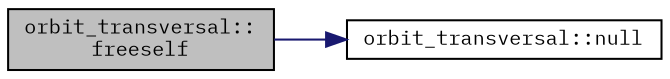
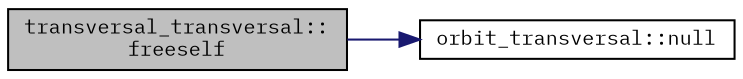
(141, 40) -> (178, 40)
